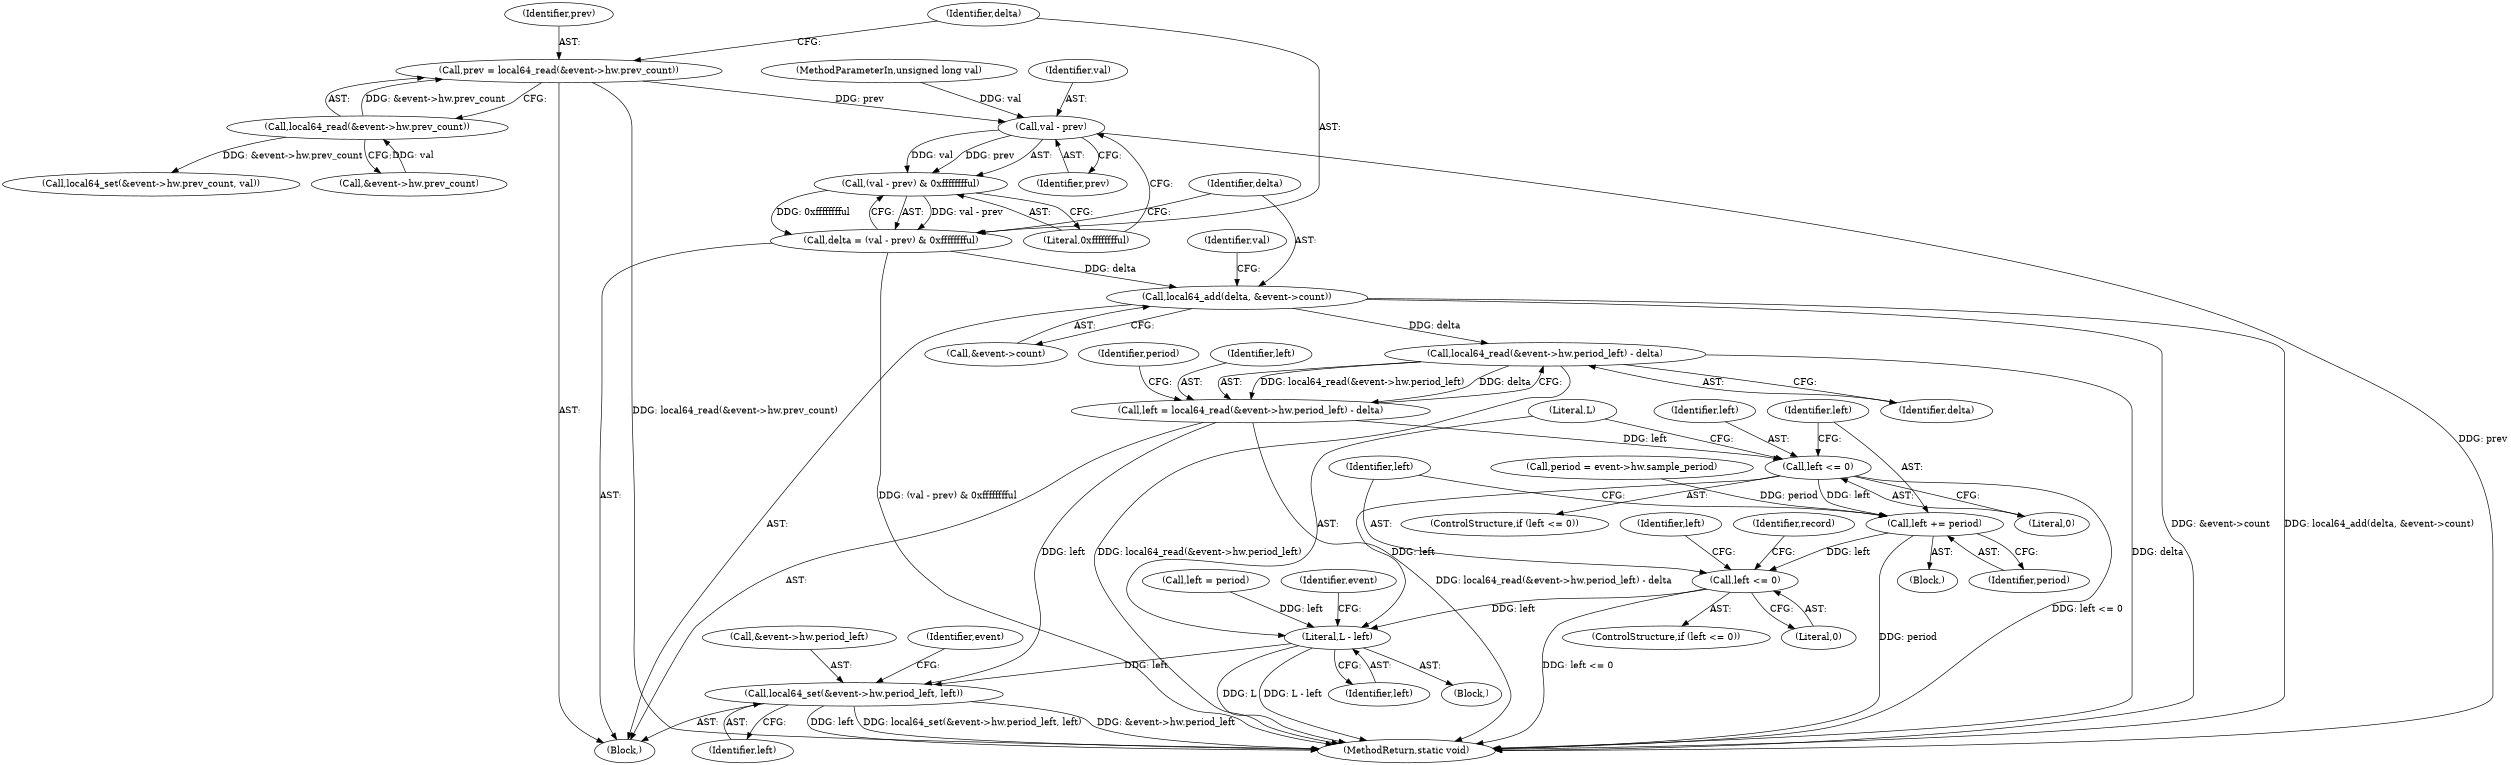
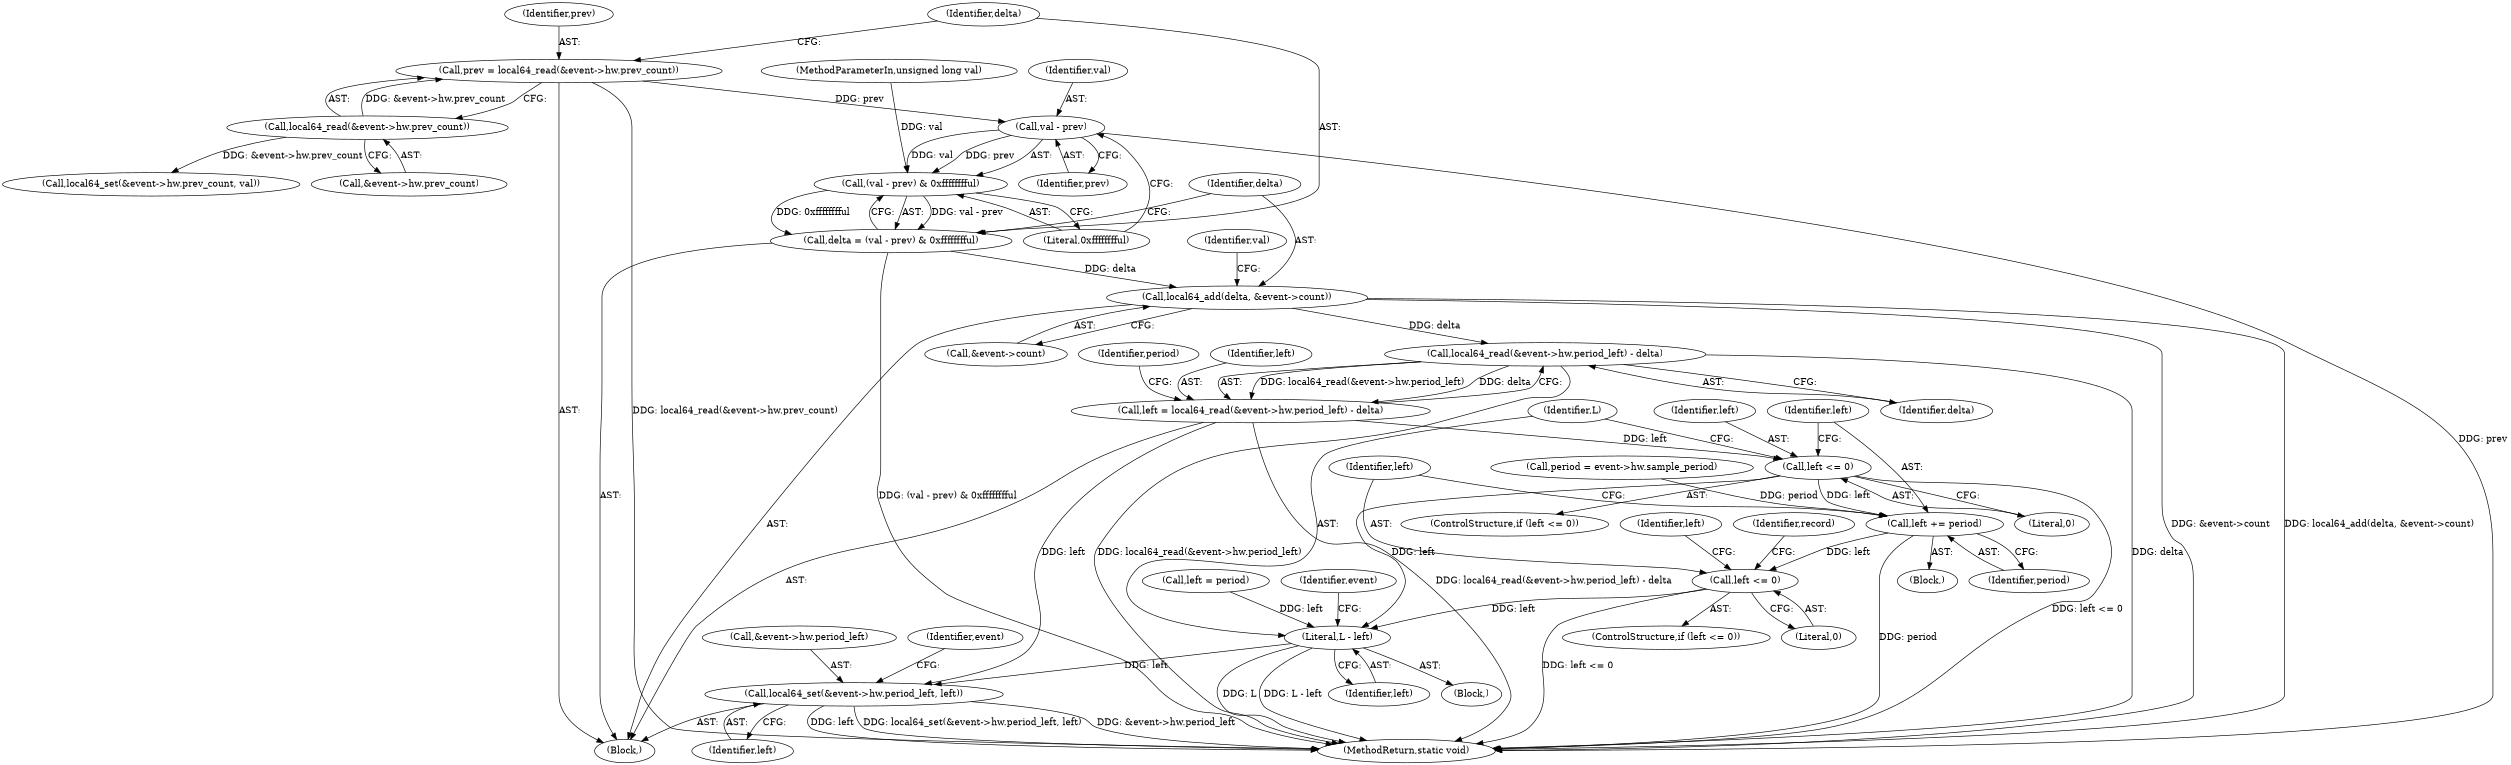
(969, 99) -> (898, 125)
(413, 156) -> (413, 156)
(1573, 411) -> (1573, 411)
